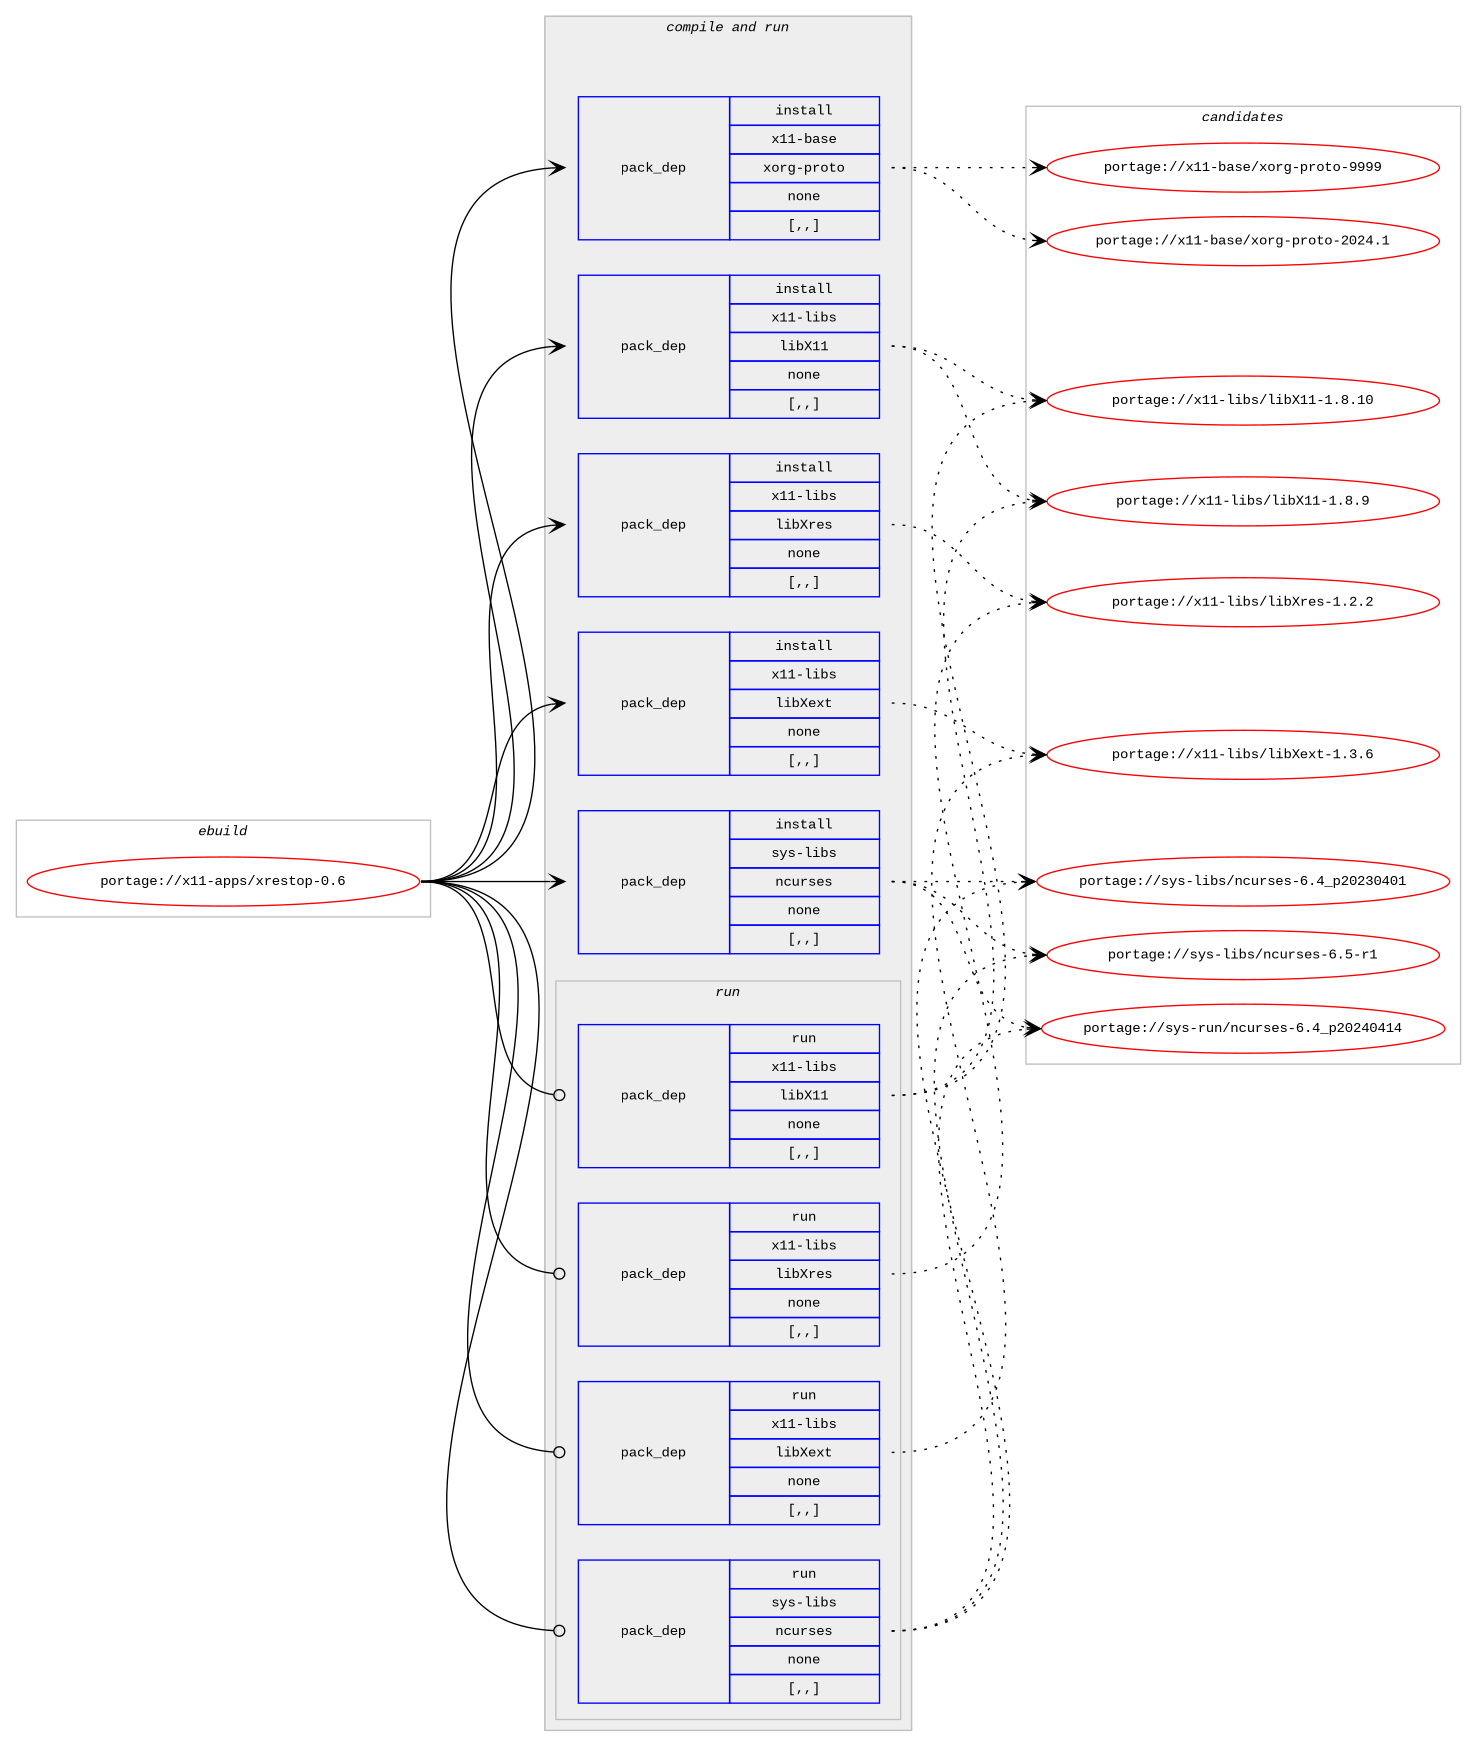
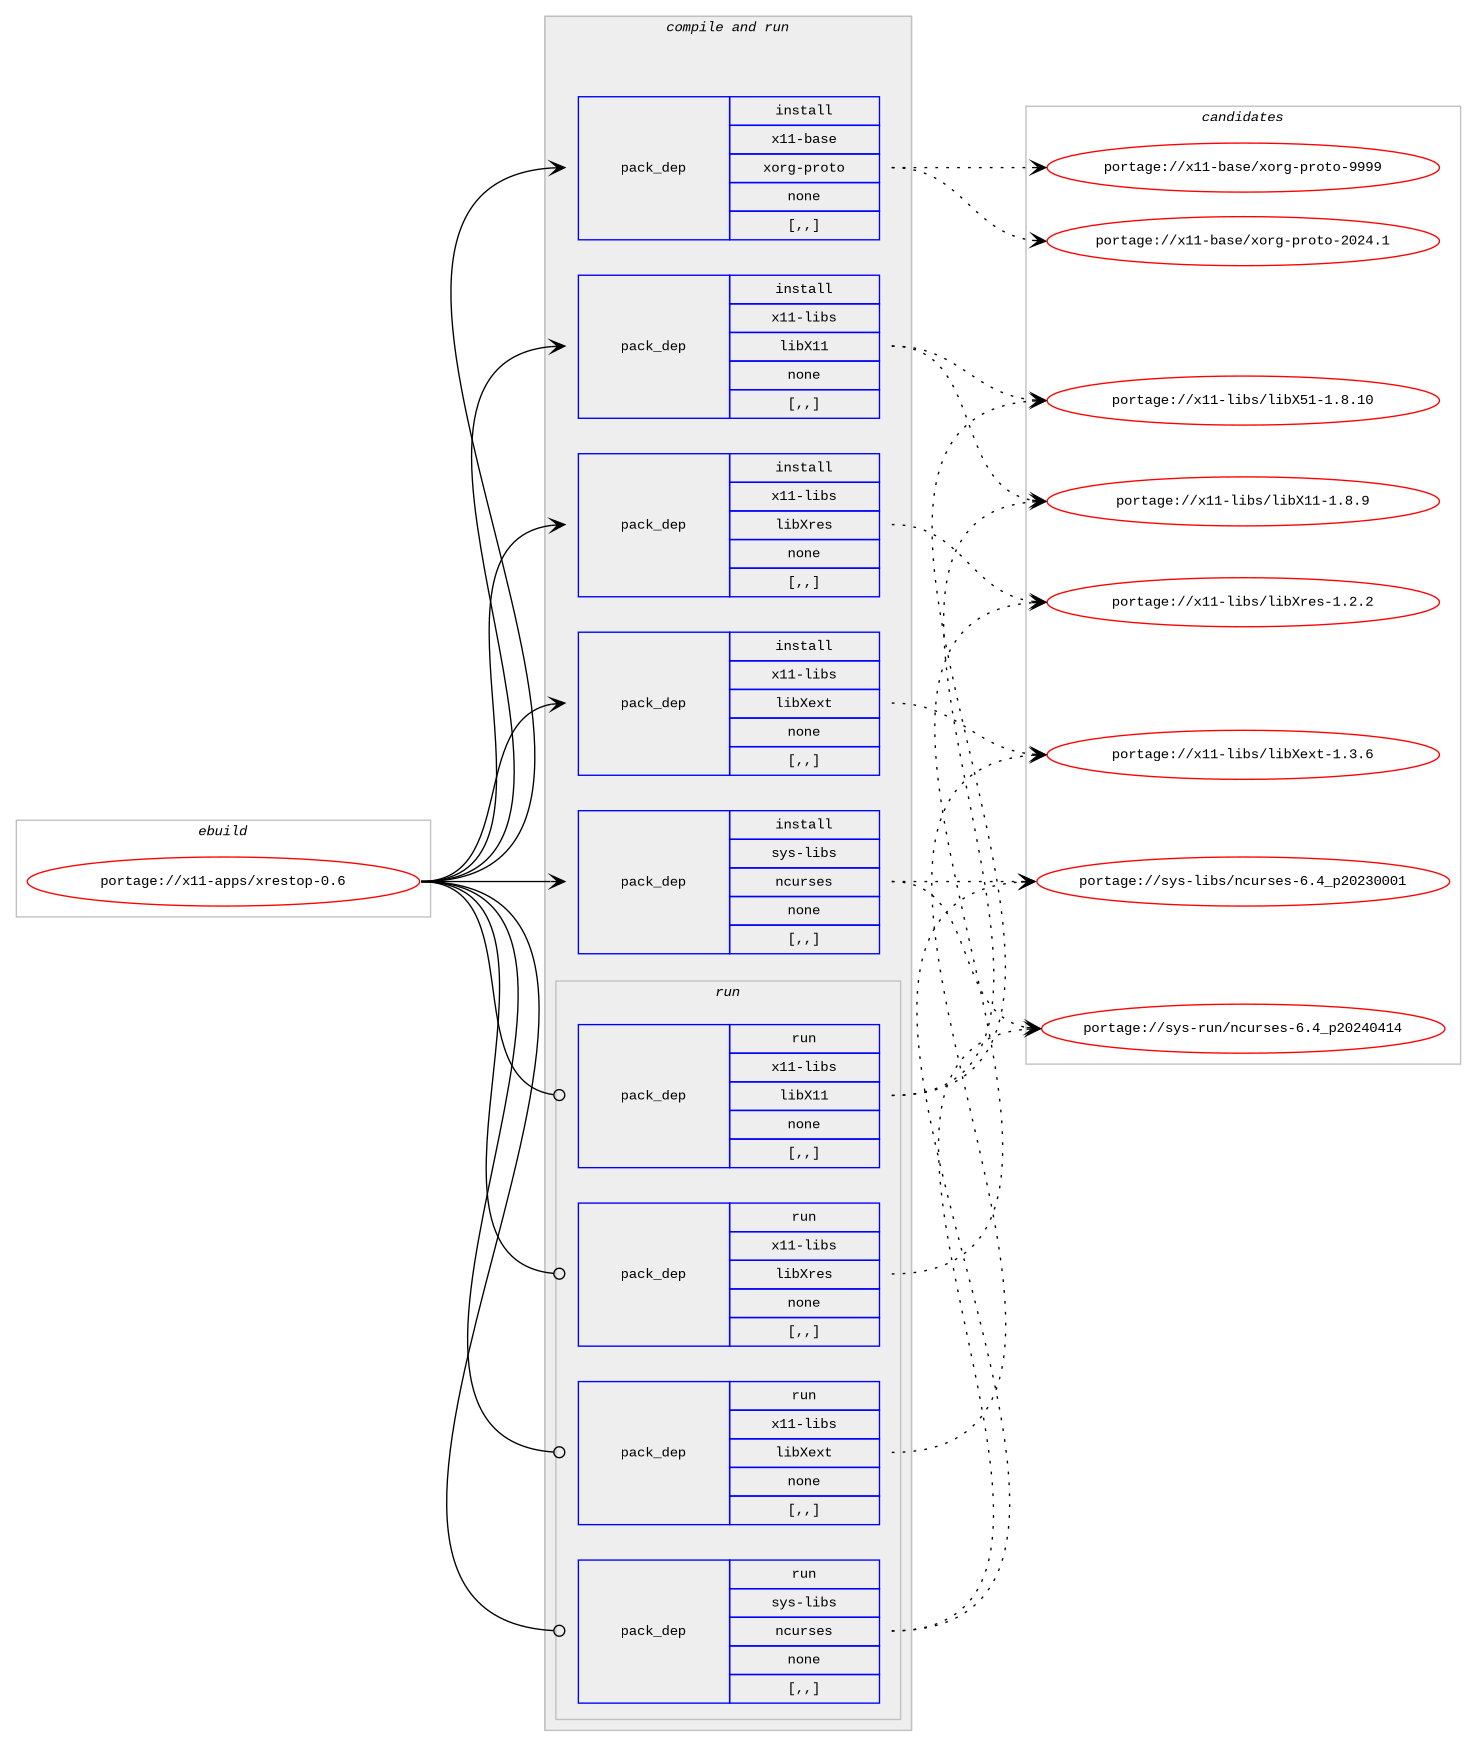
(1243, 401) -> (1243, 401)
(1243, 882) -> (1243, 882)
(1243, 955) -> none
